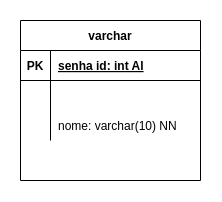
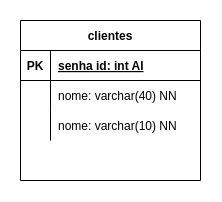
(110, 36) -> (110, 36)
none -> (126, 96)
